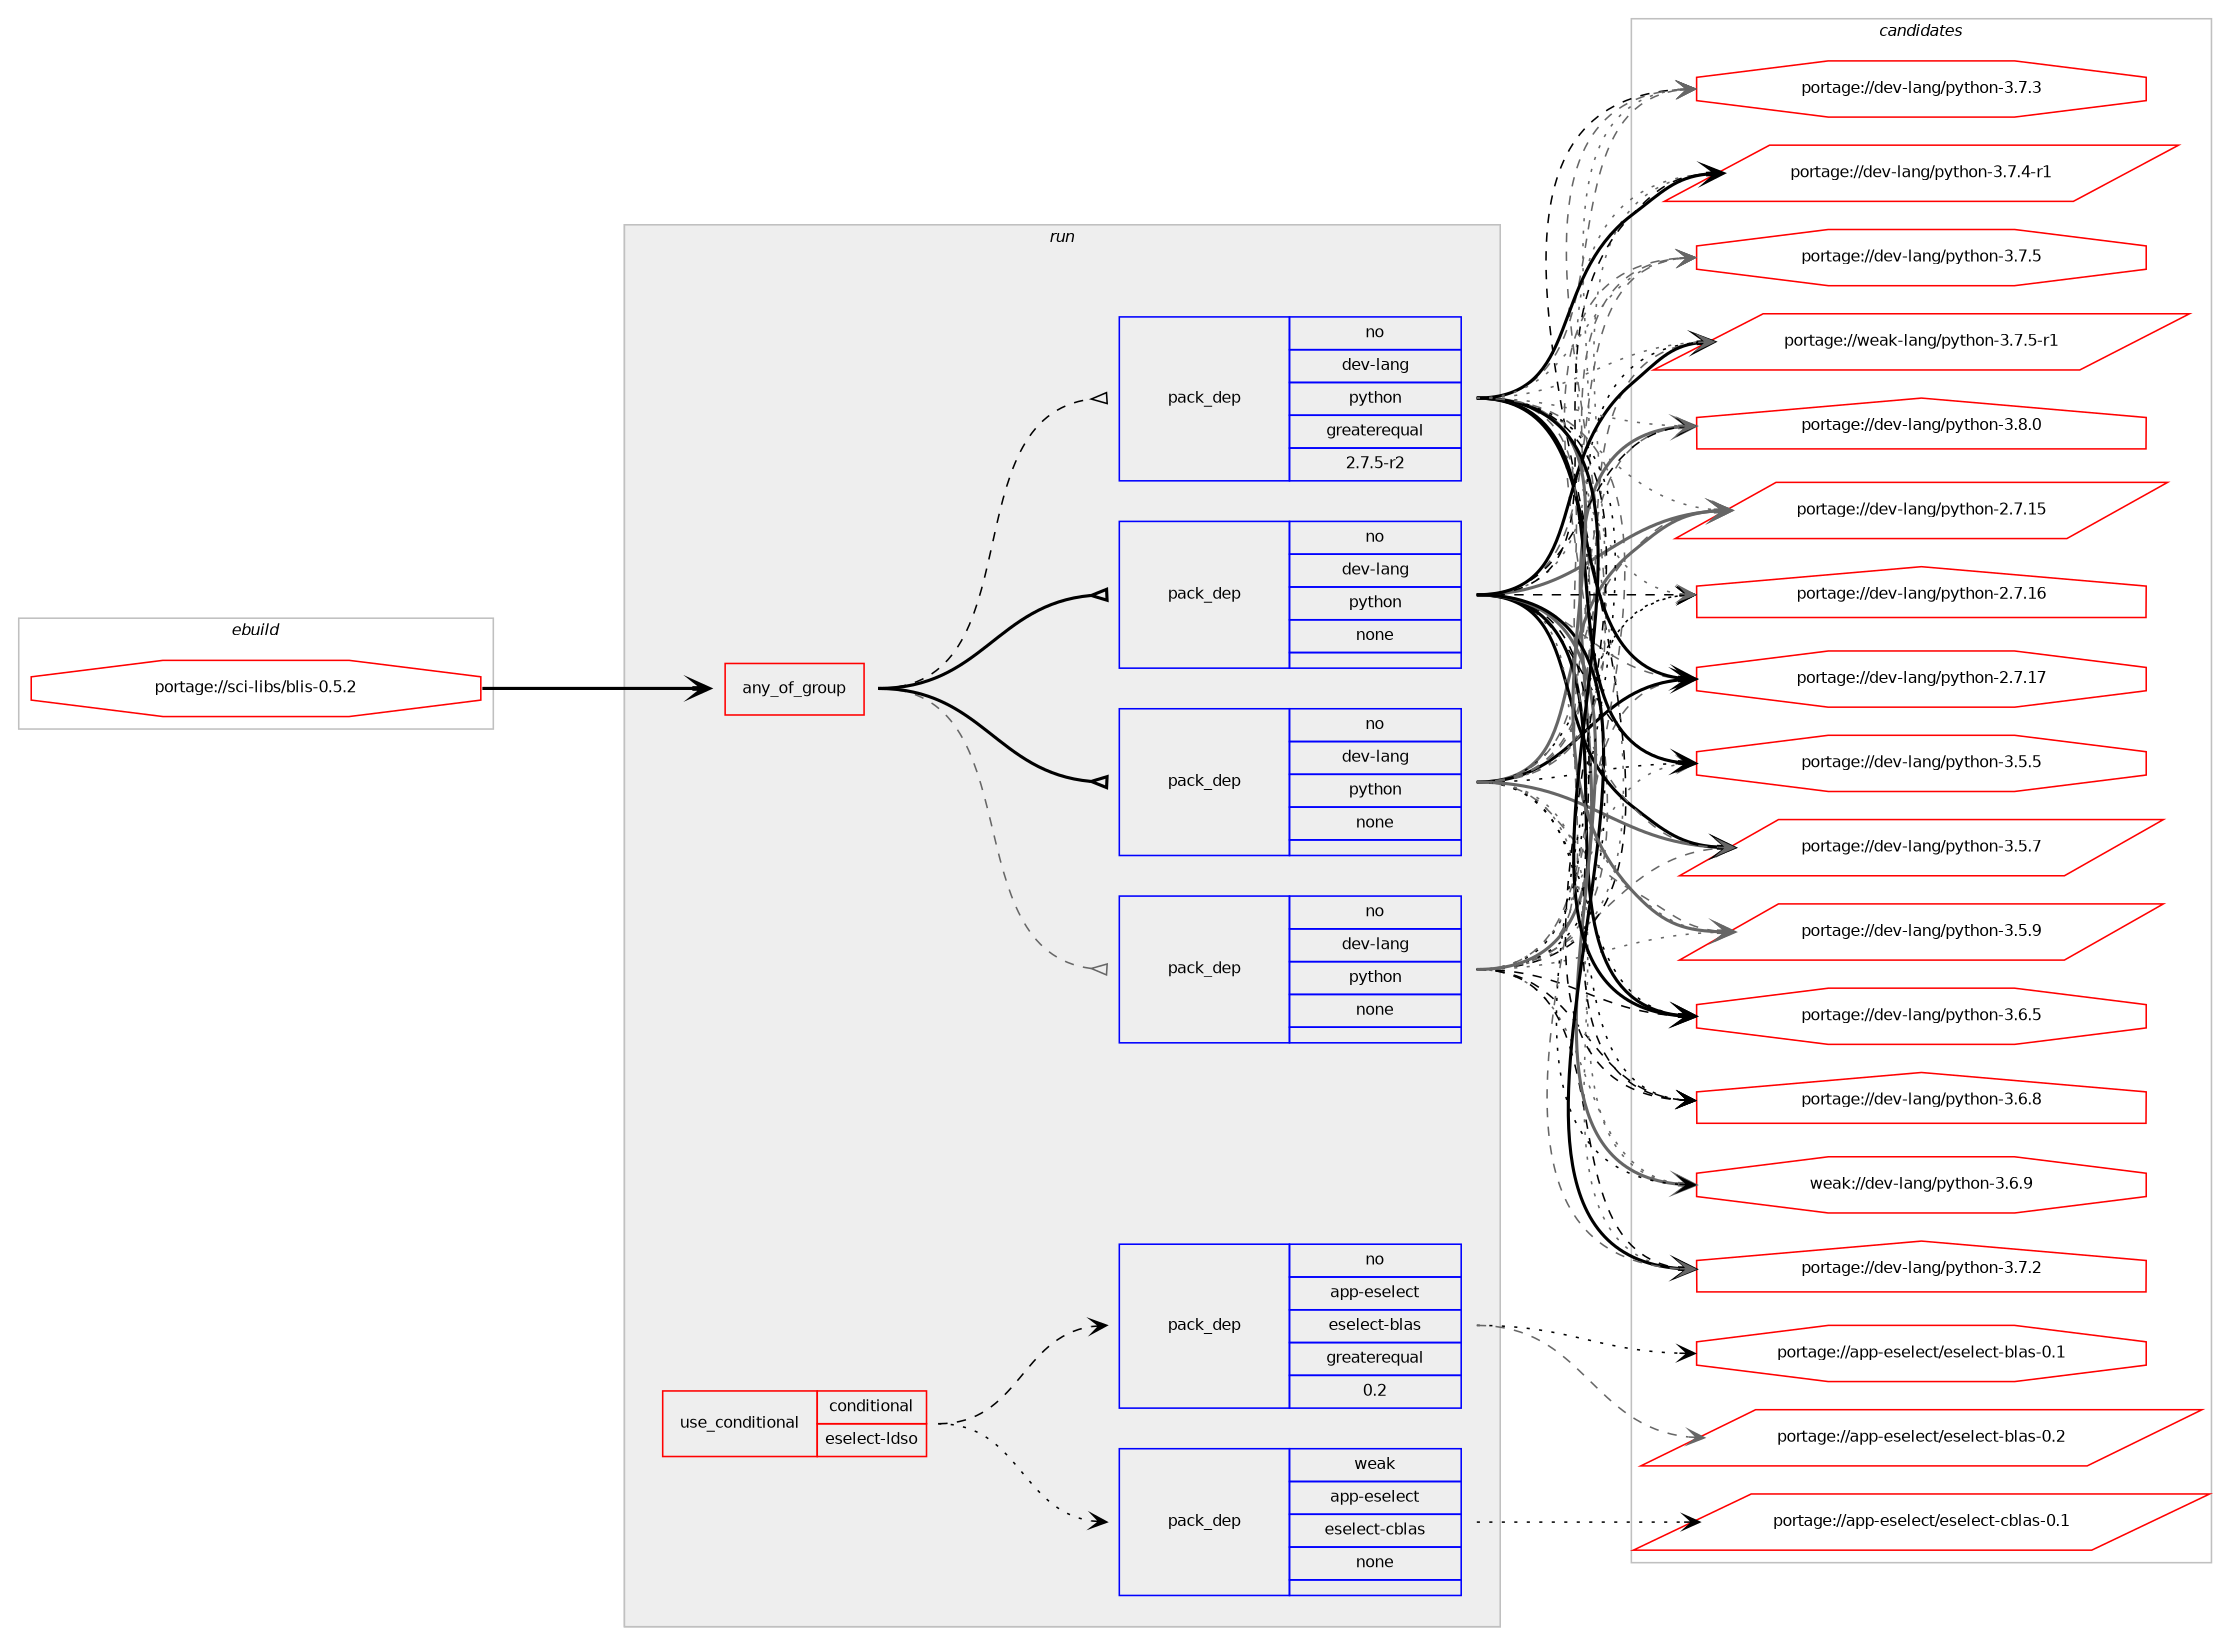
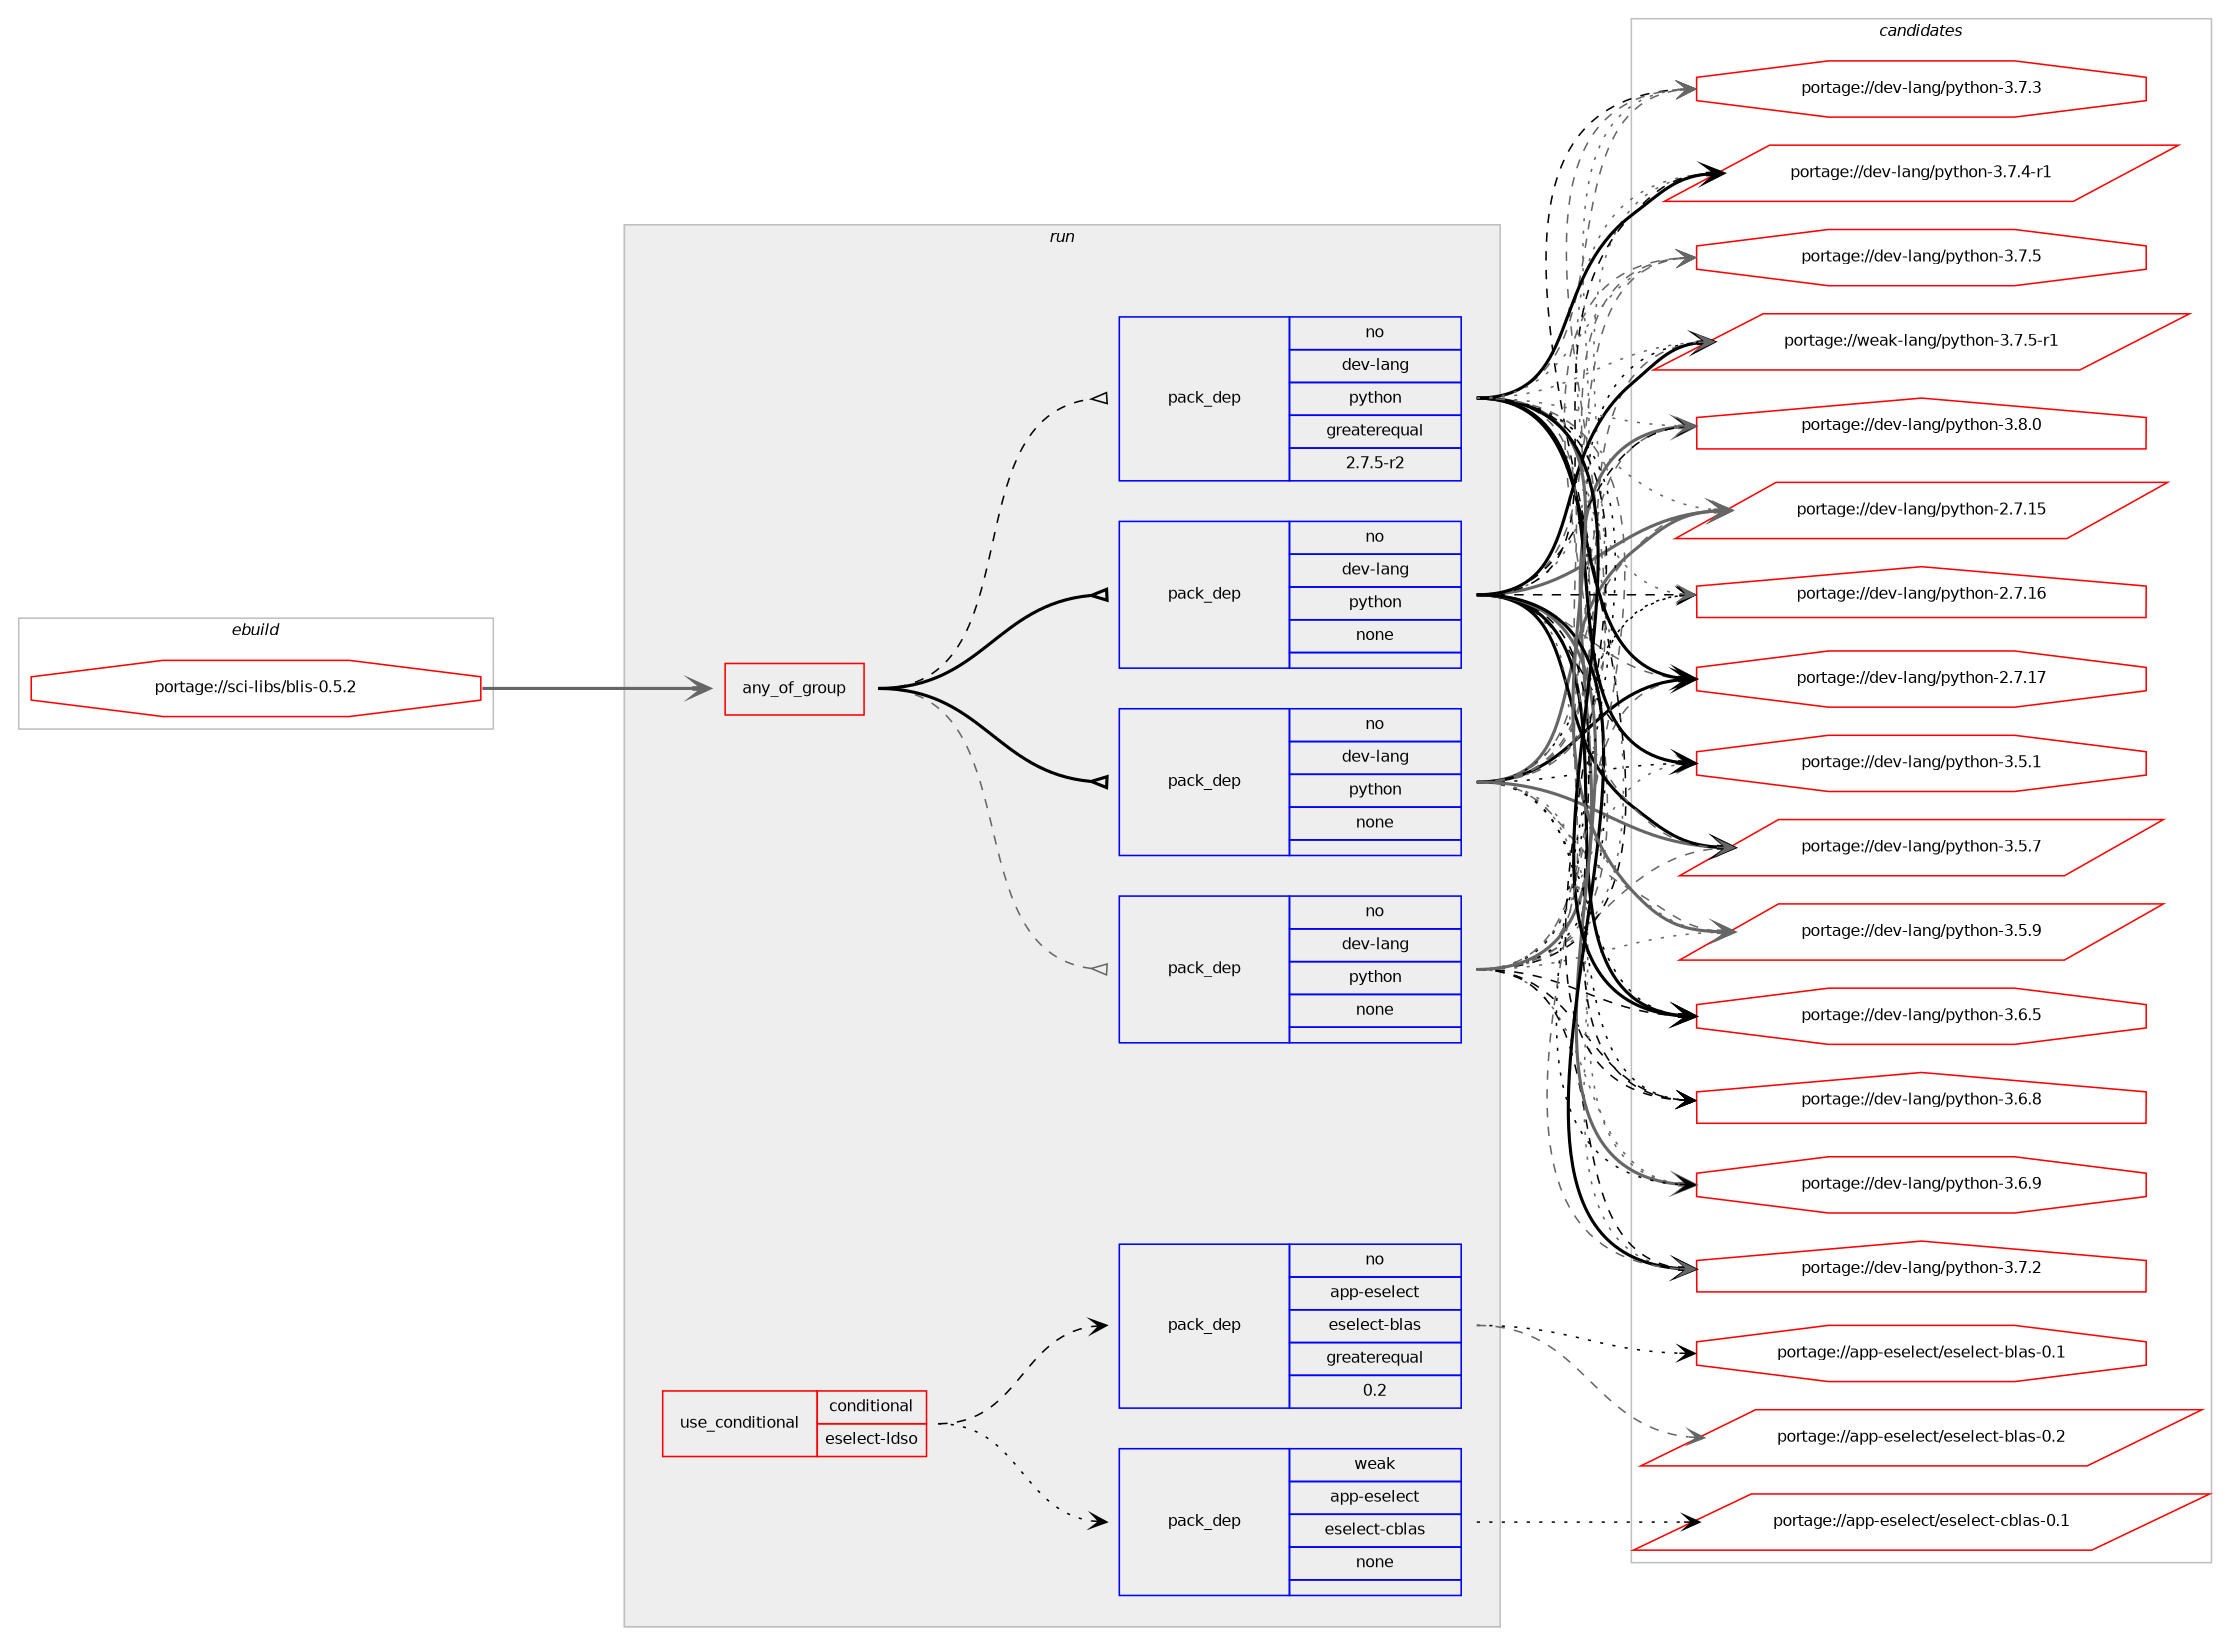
(588, 688) -> (588, 688)
(1921, 763) -> (1921, 763)
(1921, 1185) -> (1921, 1185)
